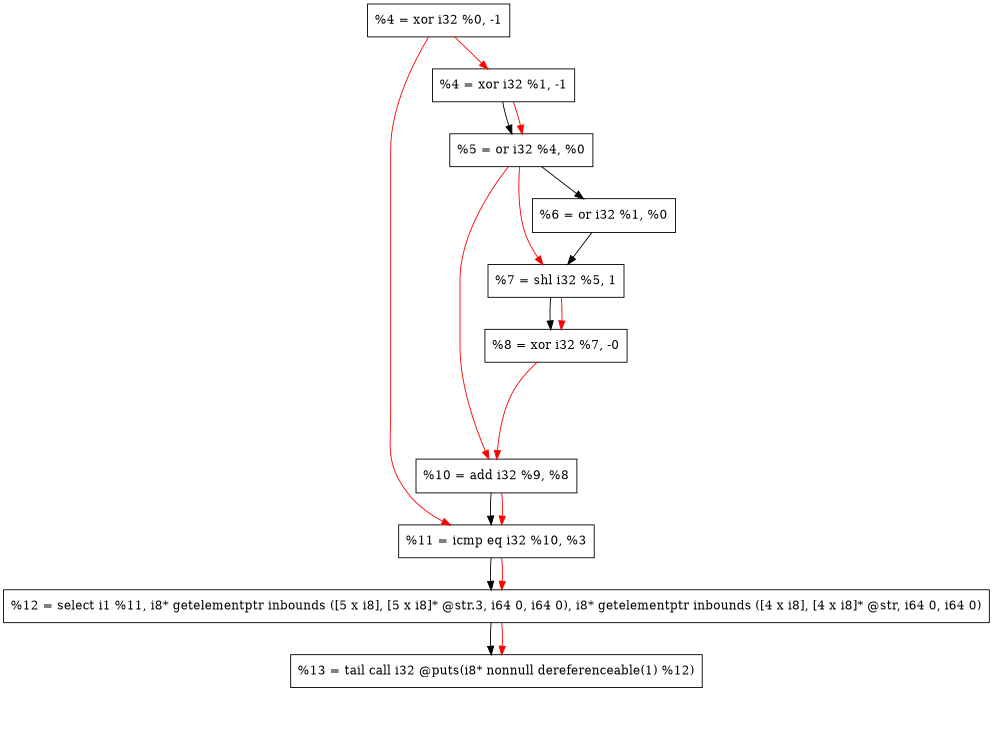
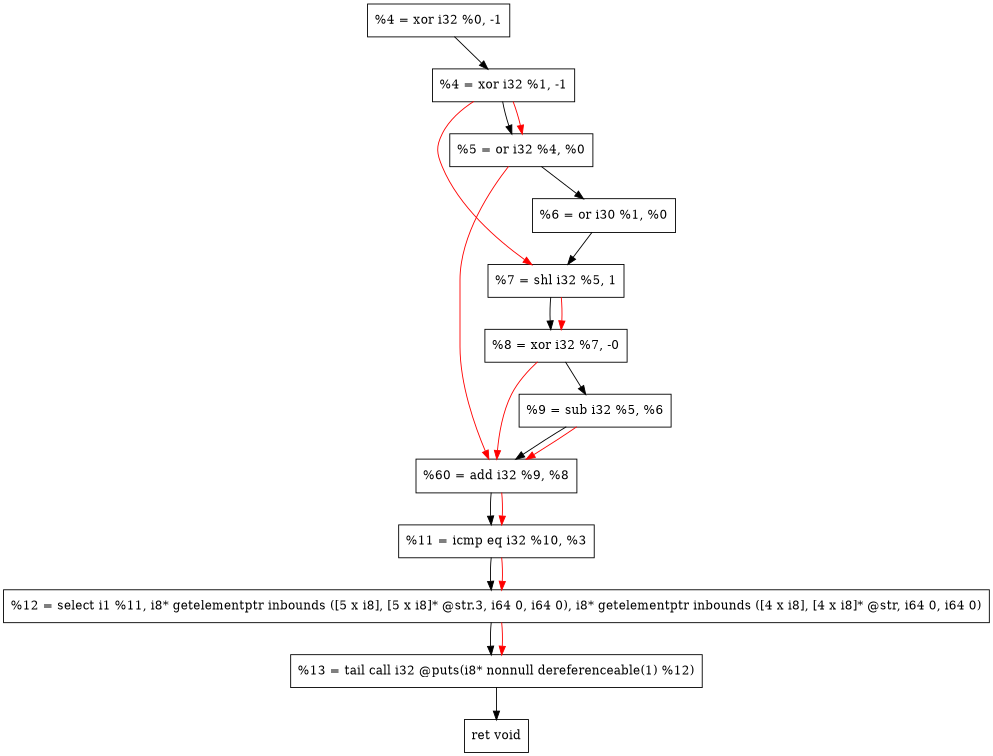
(468, 50) -> (468, 50)
(521, 214) -> (453, 187)
(604, 216) -> (604, 216)
(391, 286) -> none
none -> (595, 411)
(496, 476) -> (496, 476)
none -> (496, 736)
